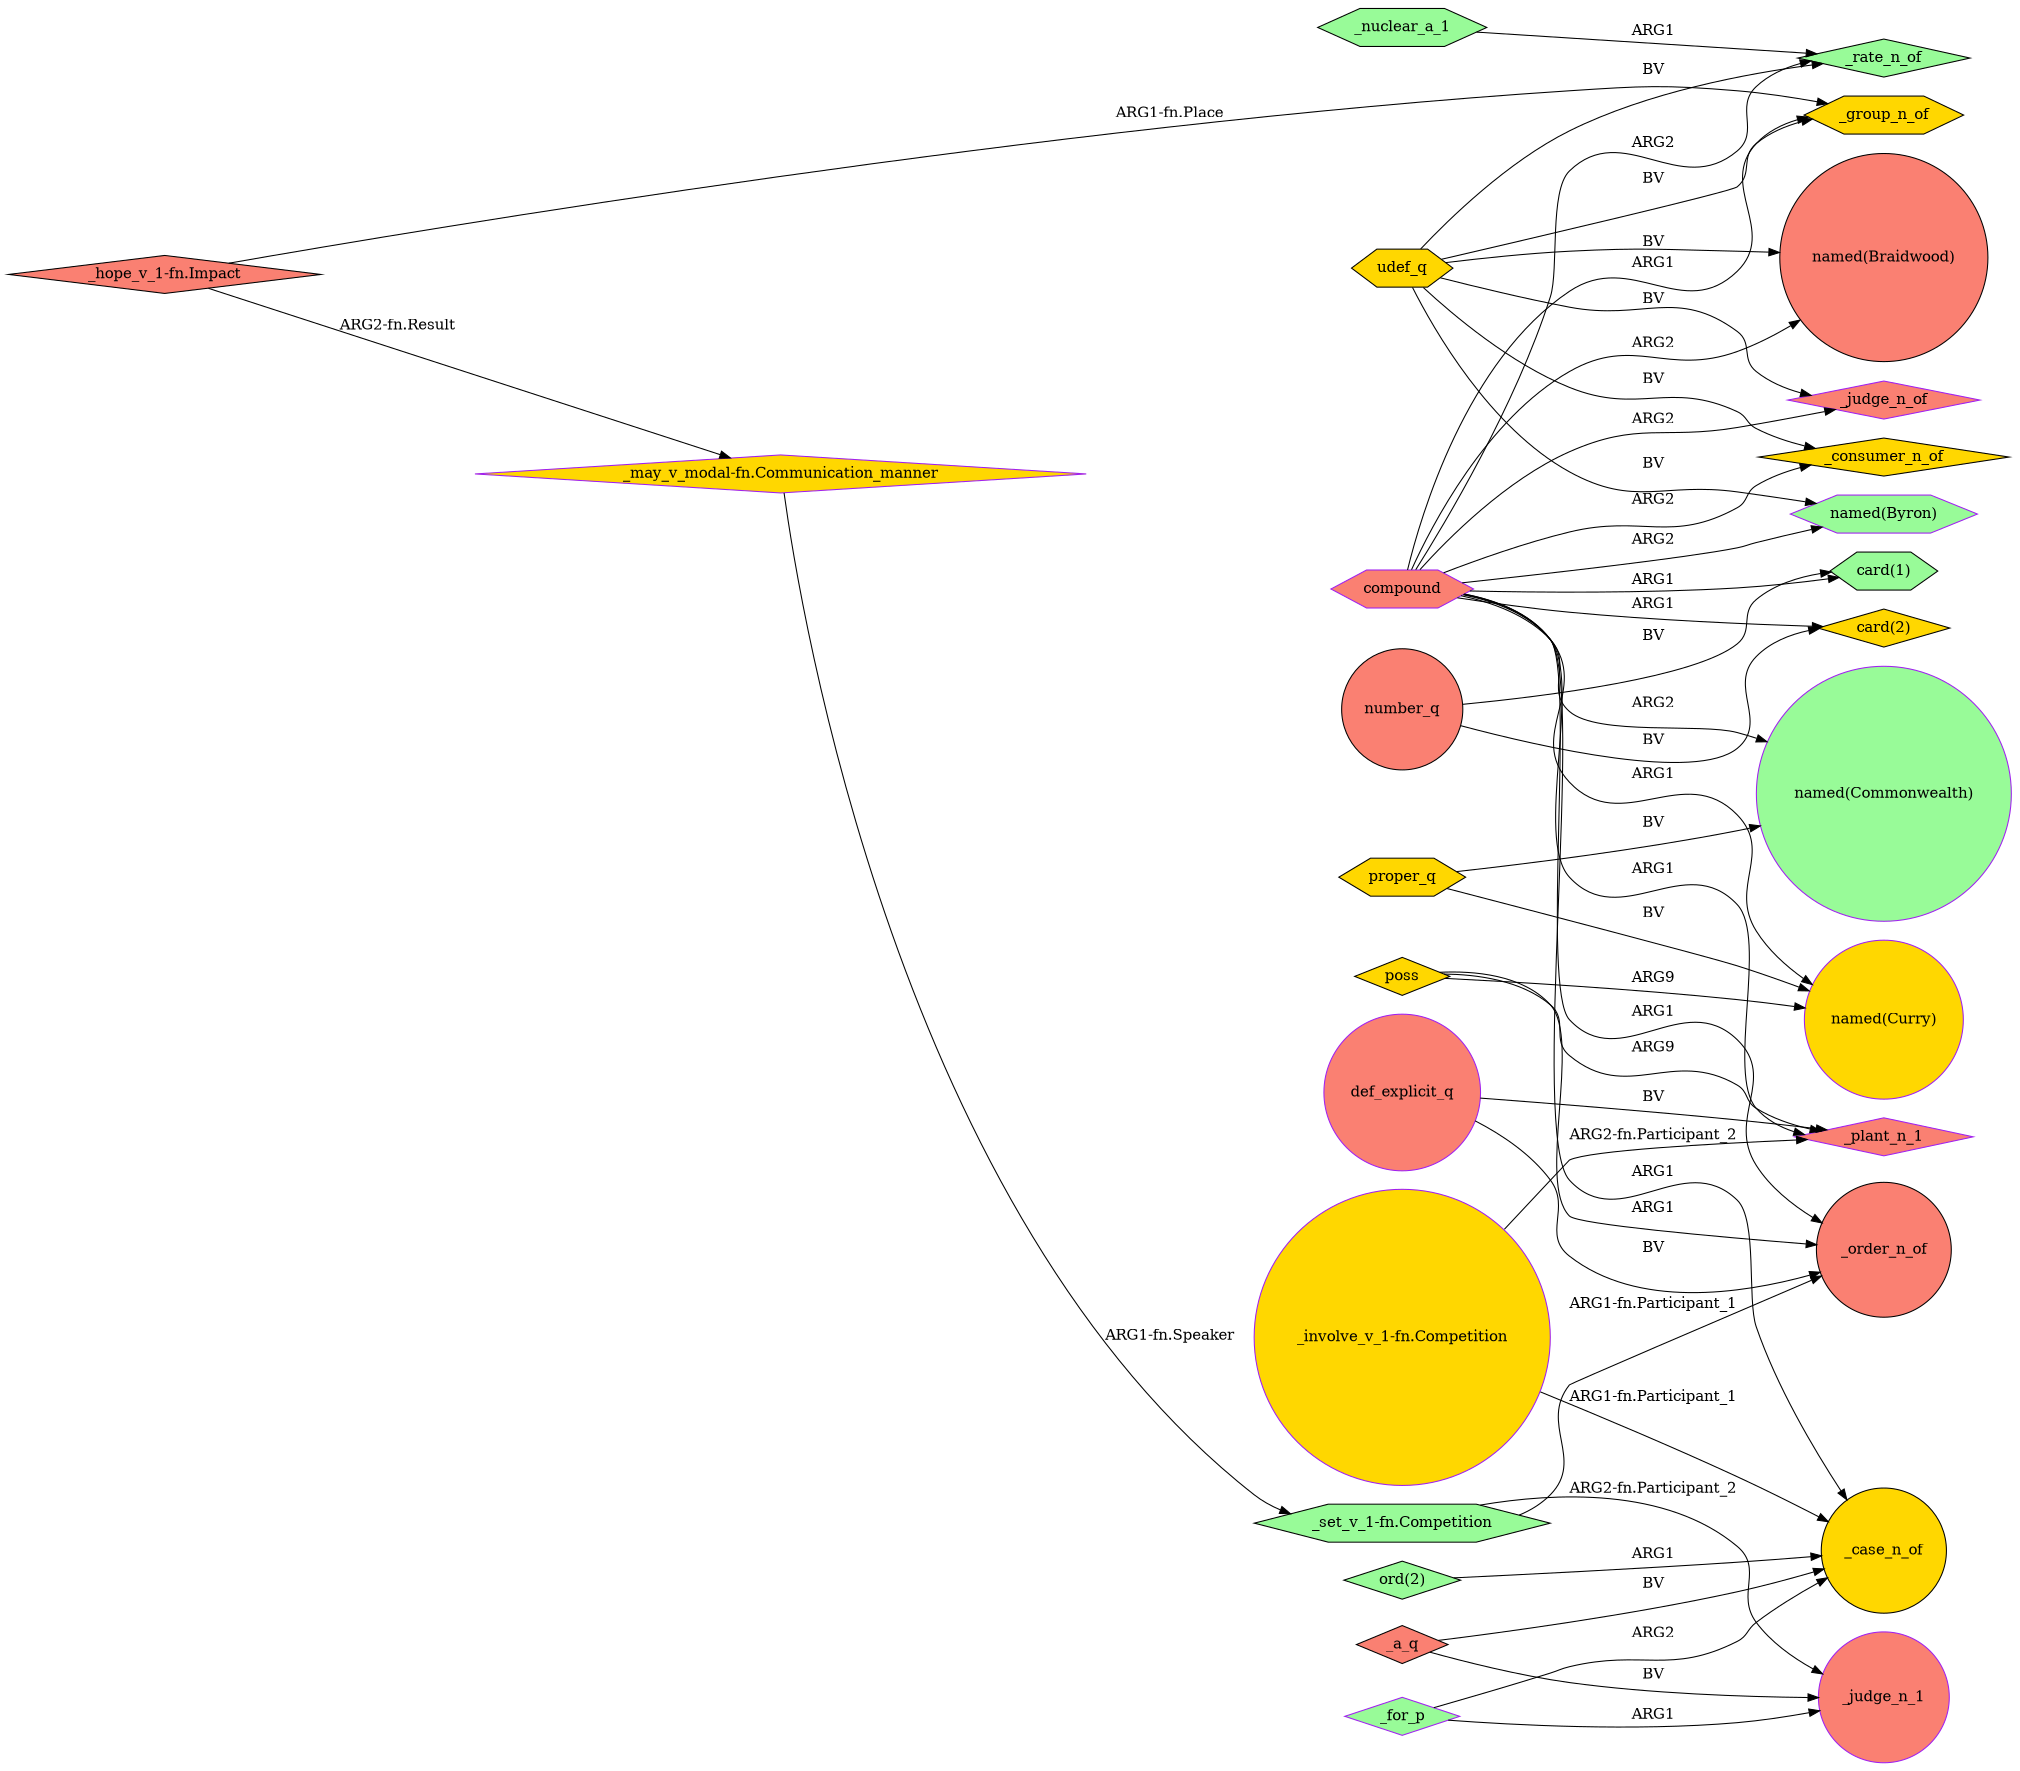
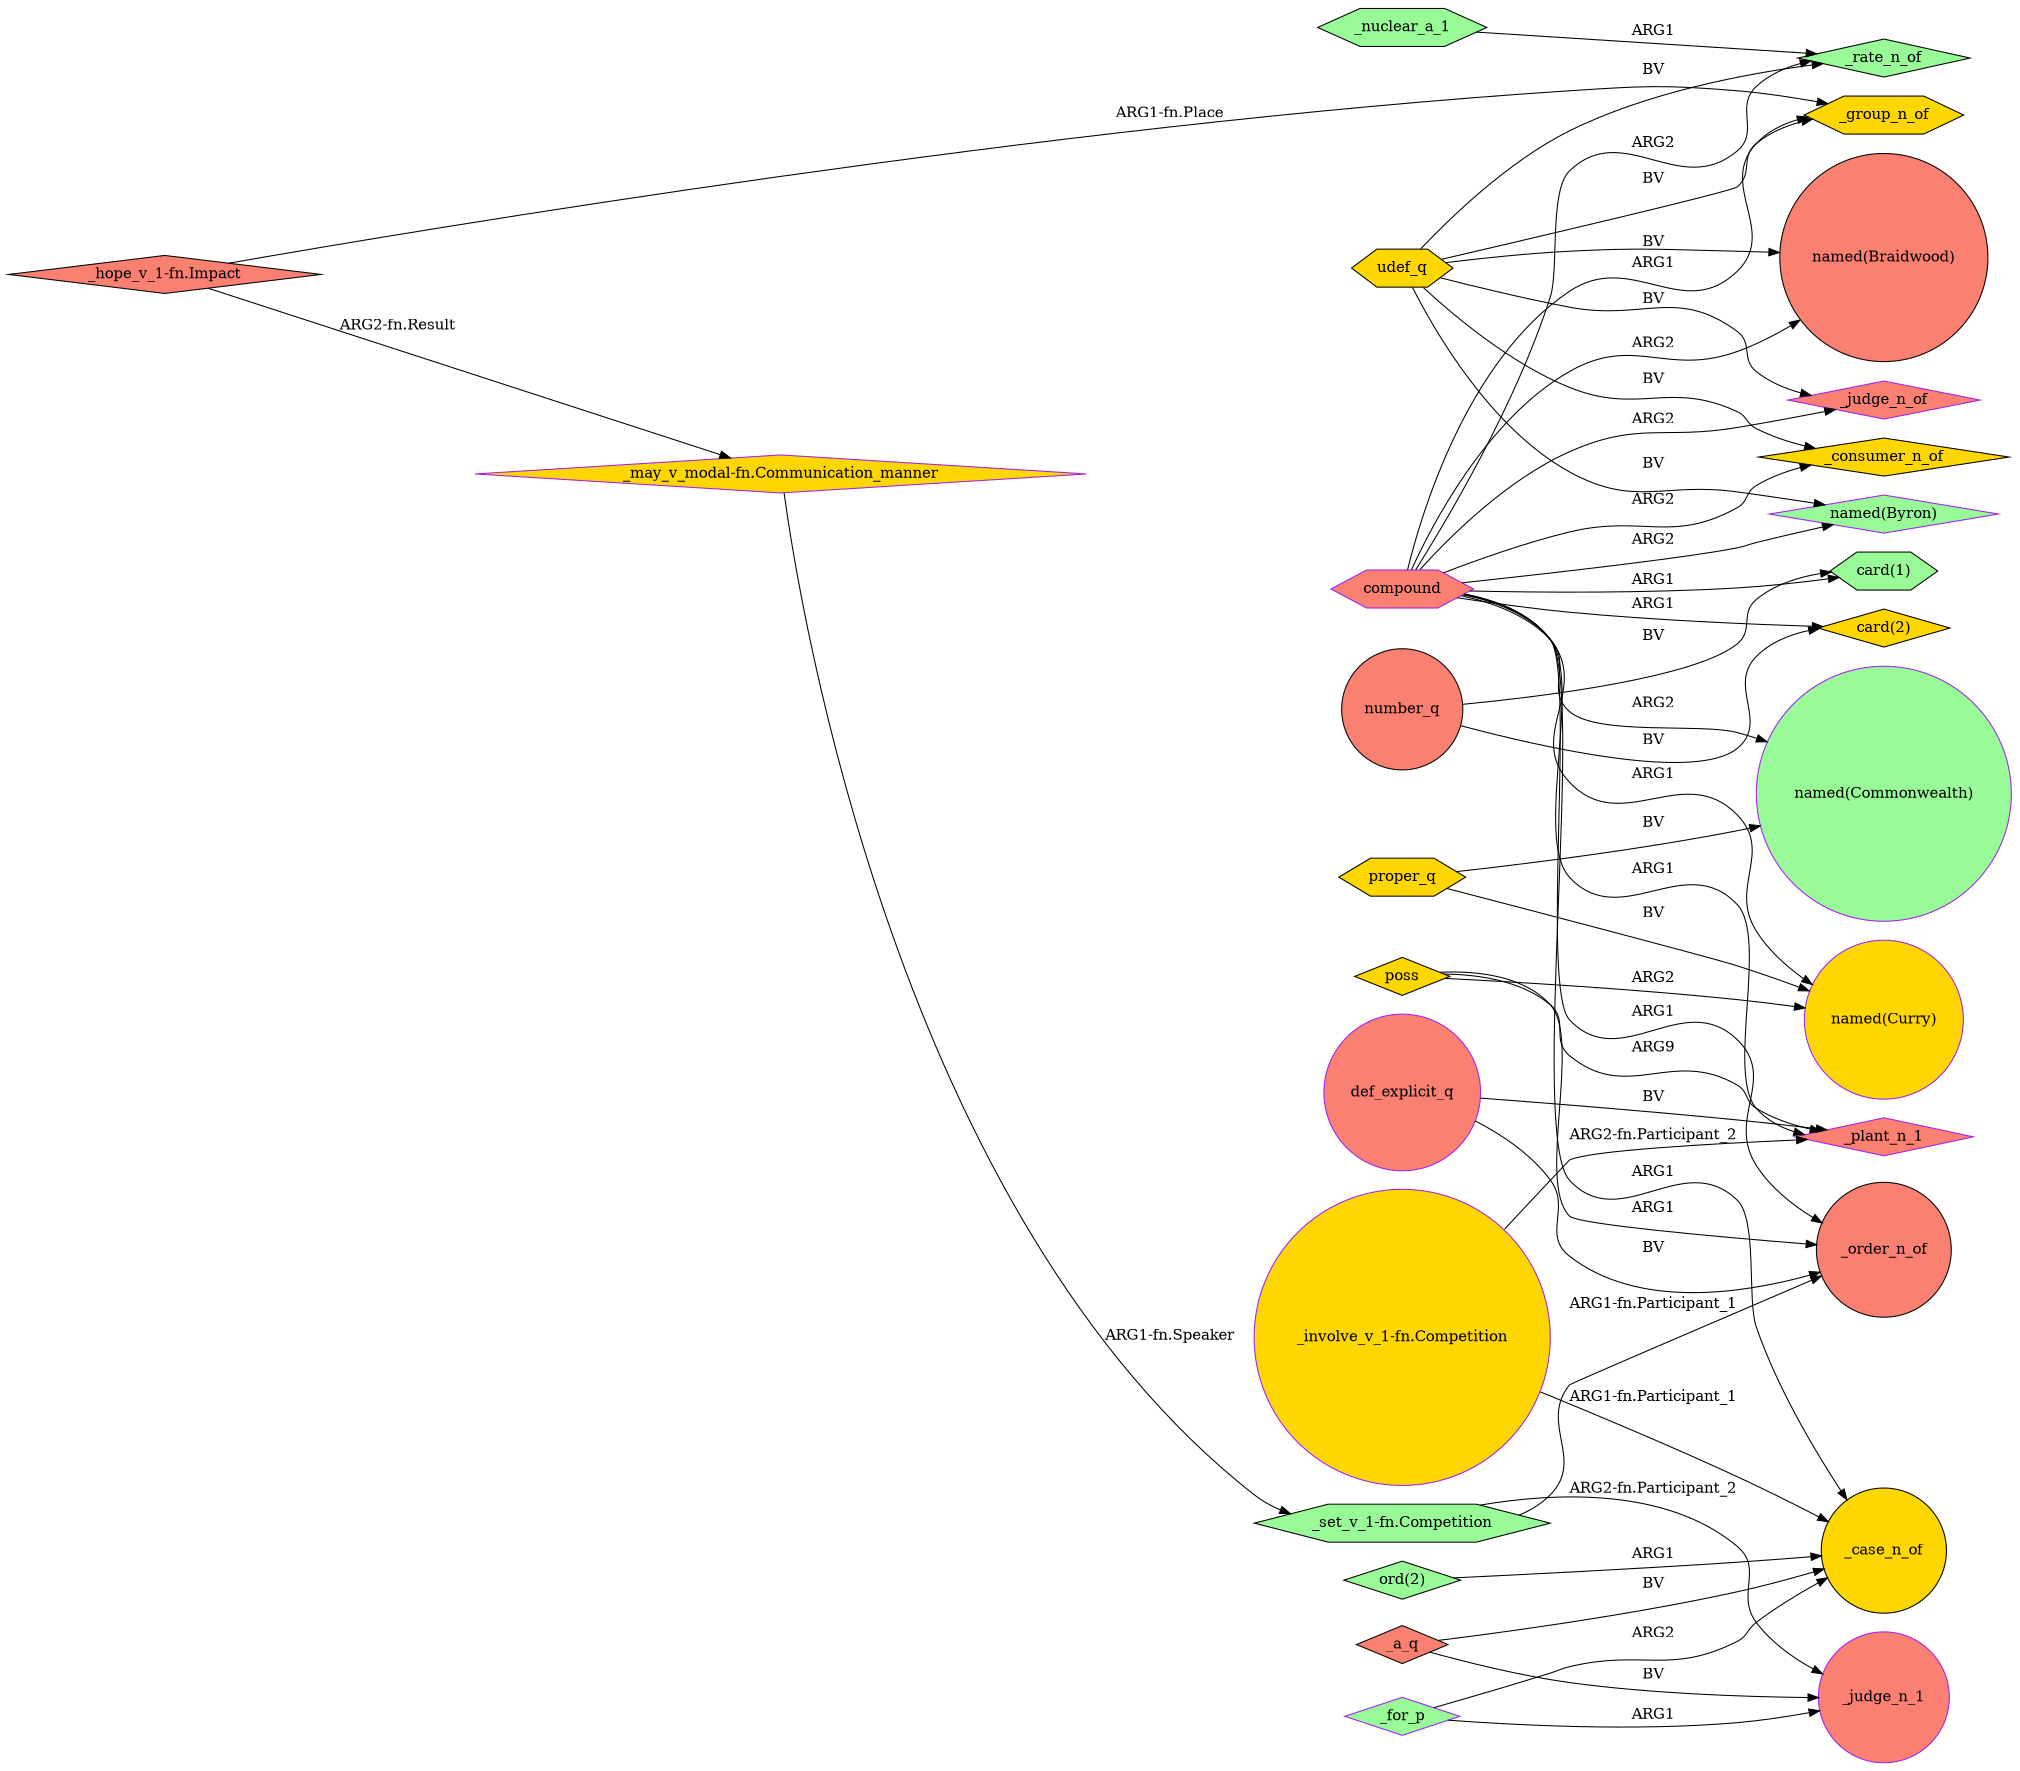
(1884, 514) -> (1884, 514)
(1653, 978) -> (1653, 978)
